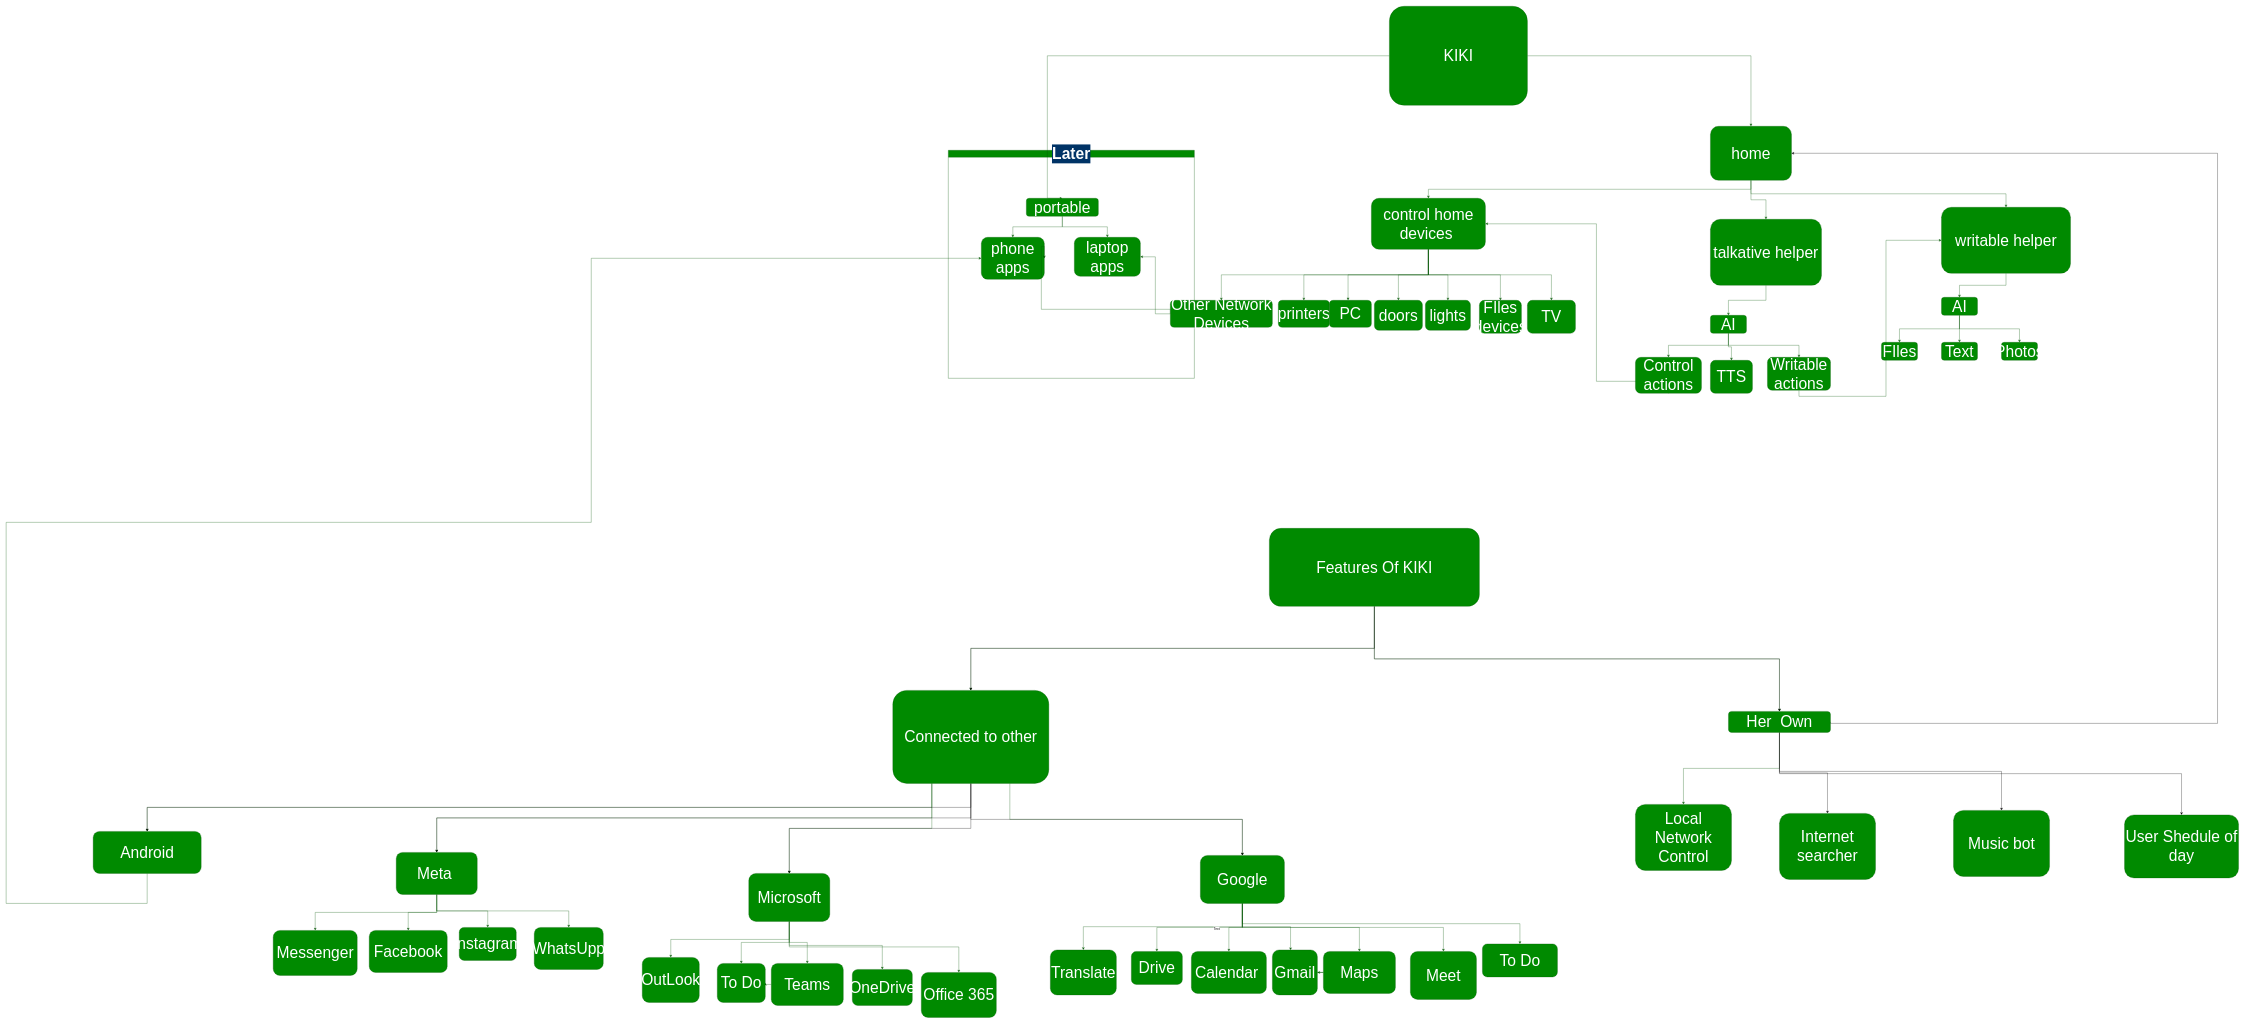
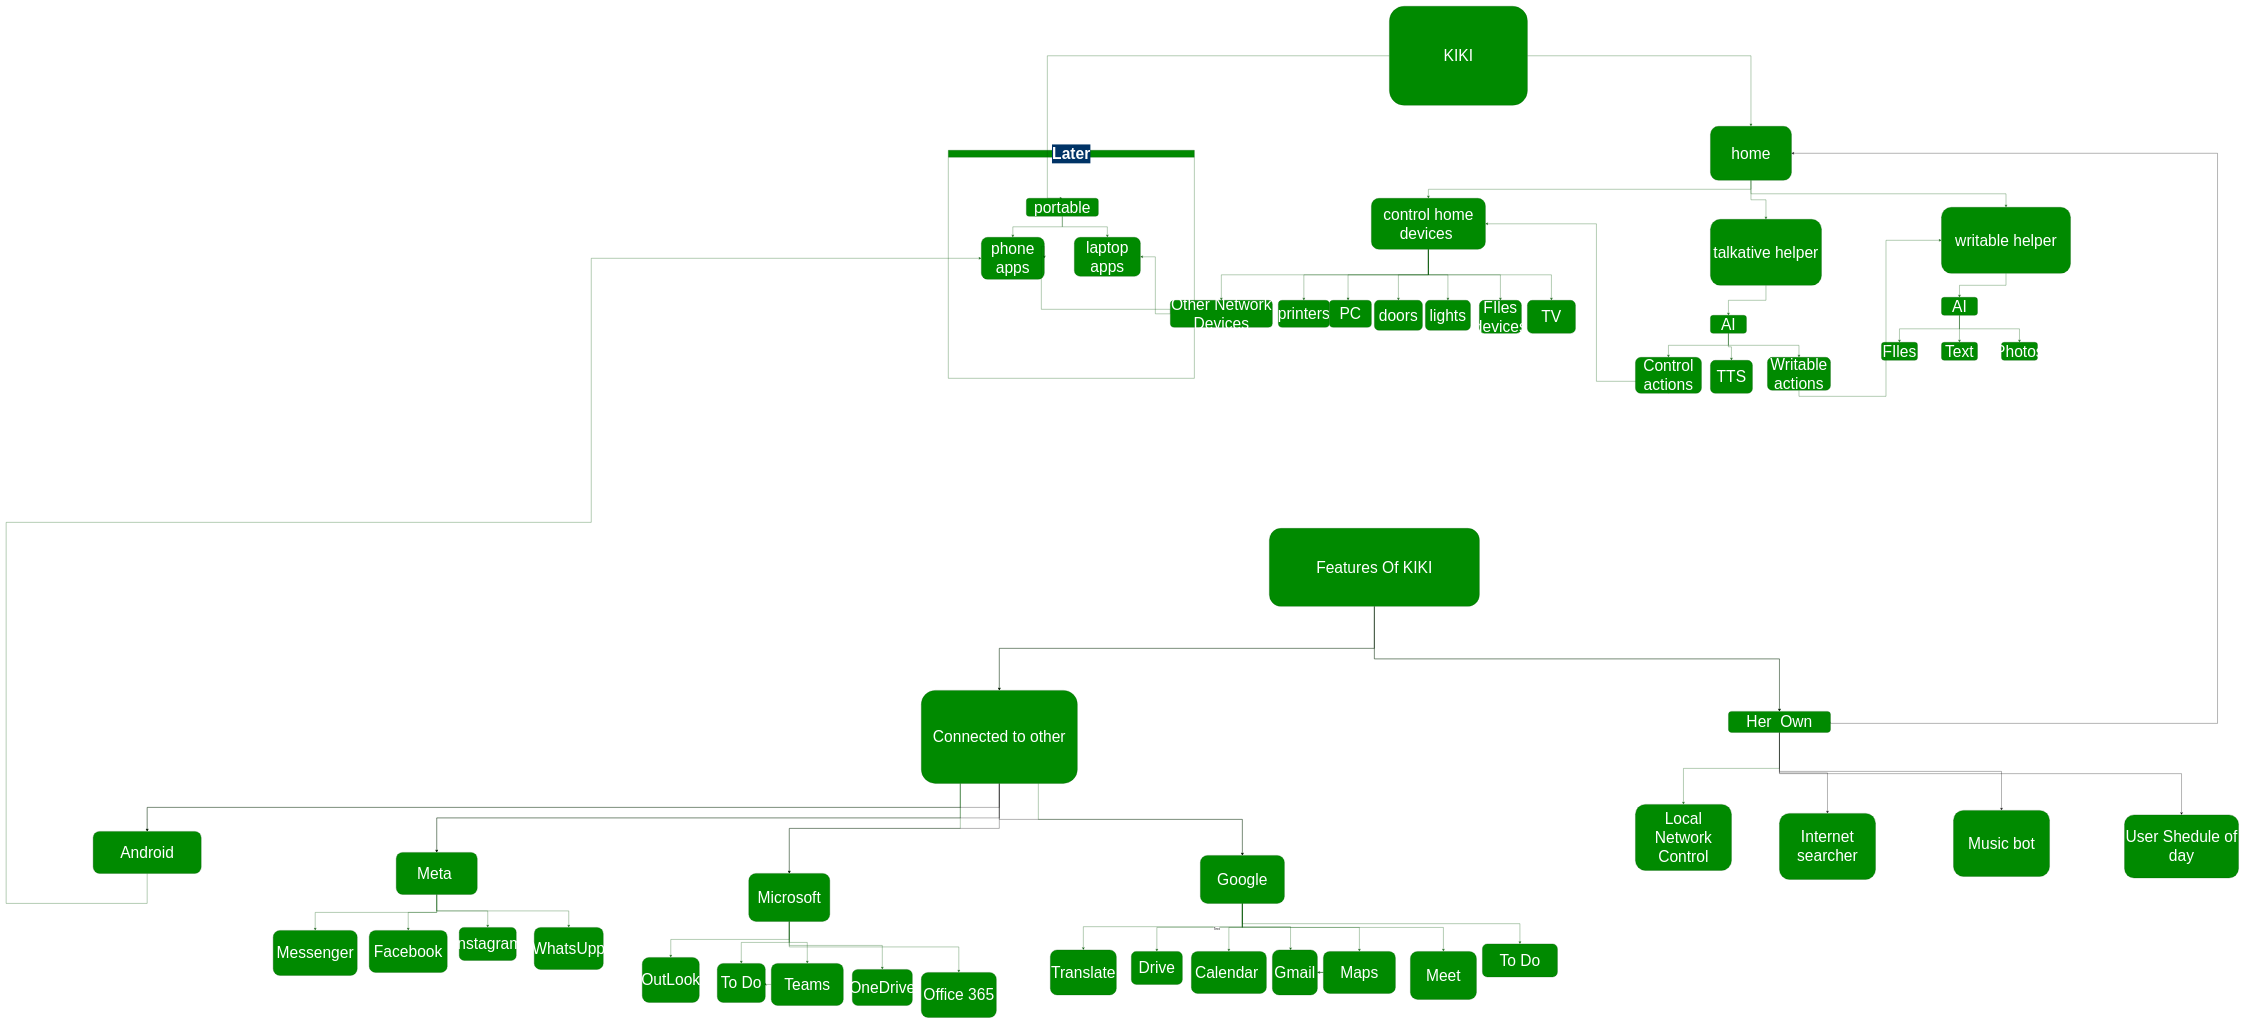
(971, 737) -> (999, 737)
